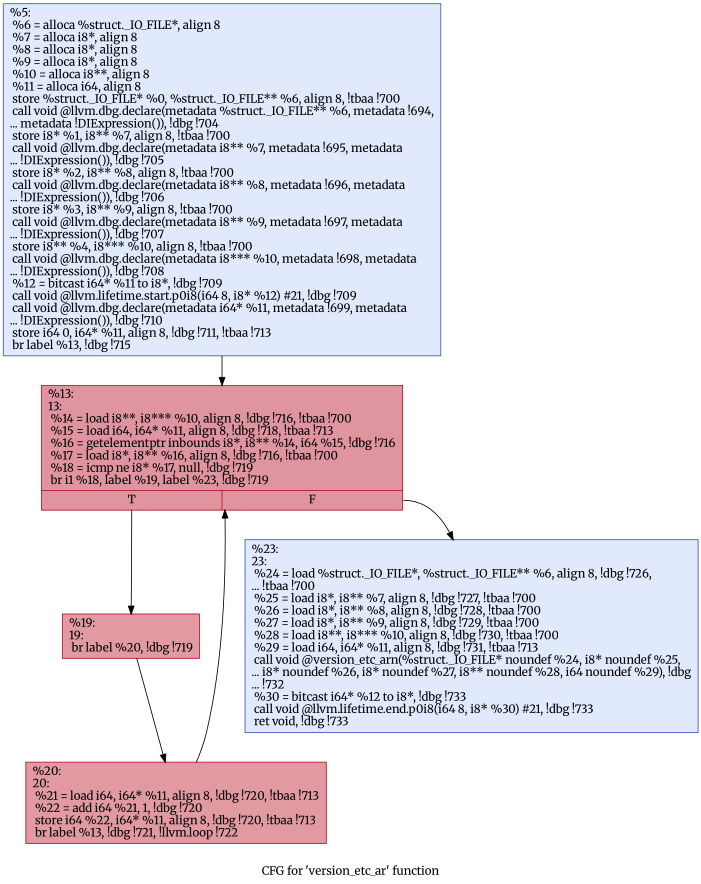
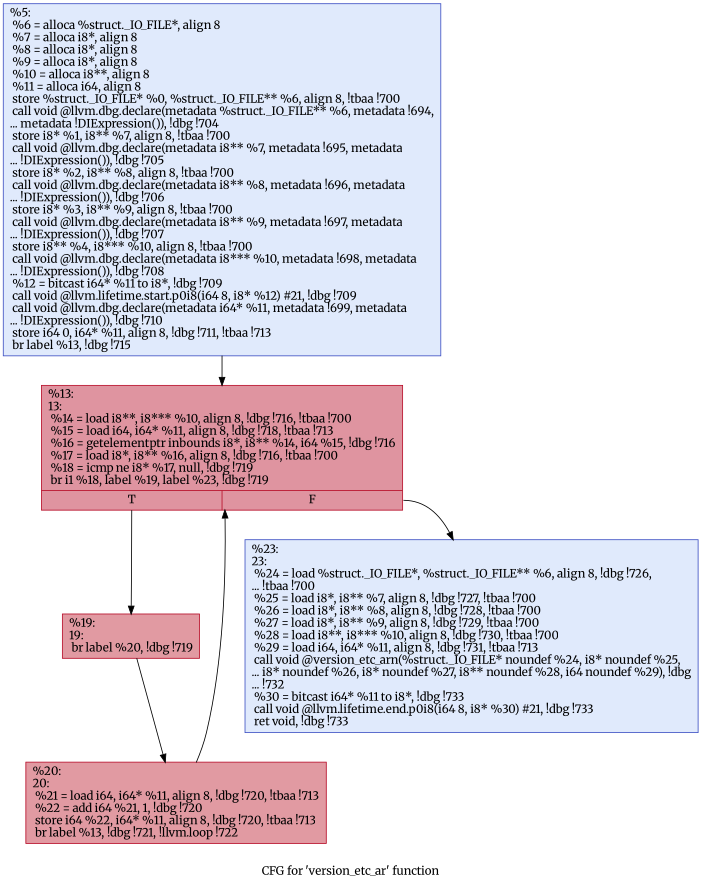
(359, 697) -> (358, 697)
